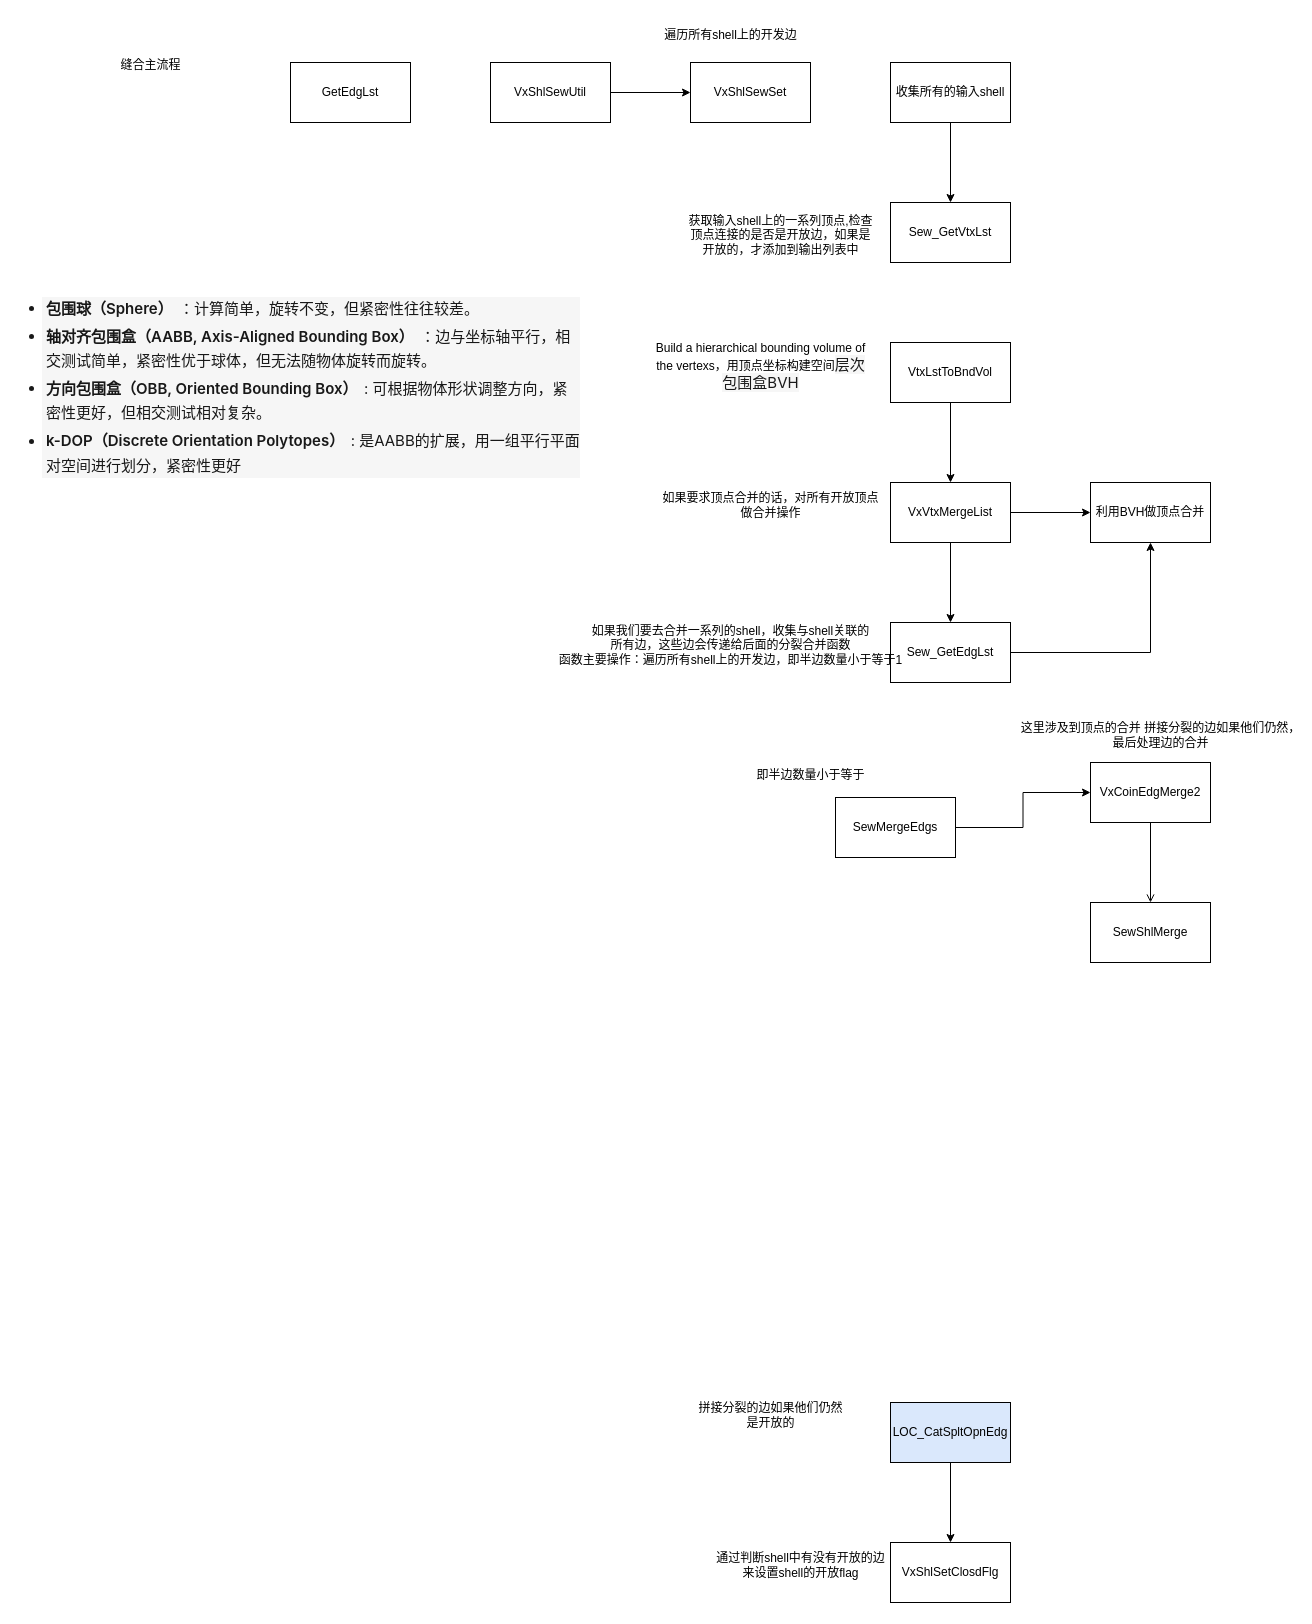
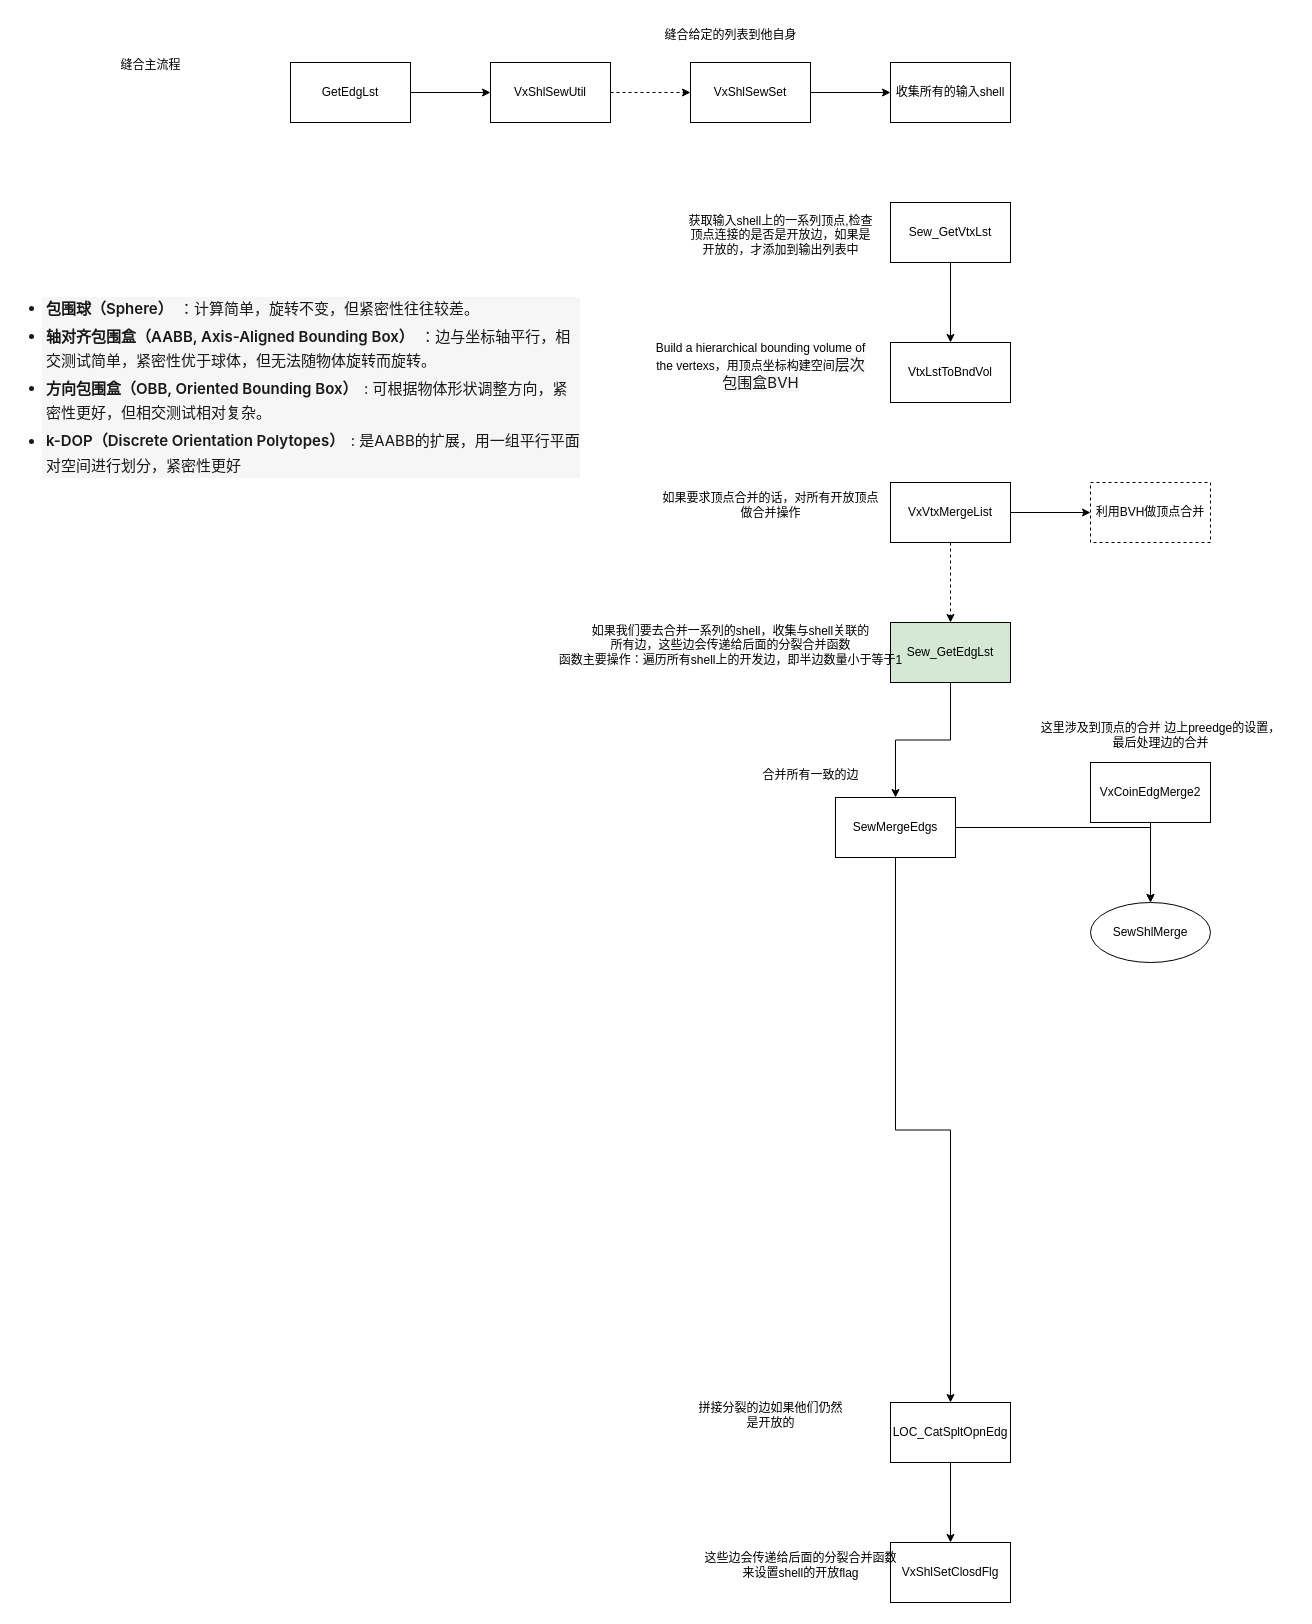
(731, 36) -> (731, 36)
none -> (447, 93)
(648, 93) -> (648, 93)
none -> (847, 93)
(951, 159) -> none
none -> (951, 299)
(951, 439) -> none
(1151, 513) -> (1151, 513)
(951, 580) -> (951, 580)
(951, 653) -> (951, 653)
(1132, 653) -> (927, 740)
(1161, 736) -> (1161, 736)
(811, 776) -> (811, 776)
(1035, 793) -> (1085, 828)
(1151, 898) -> (1151, 825)
(1151, 933) -> (1151, 933)
none -> (920, 1130)
(951, 1433) -> (951, 1433)
(801, 1566) -> (801, 1566)
